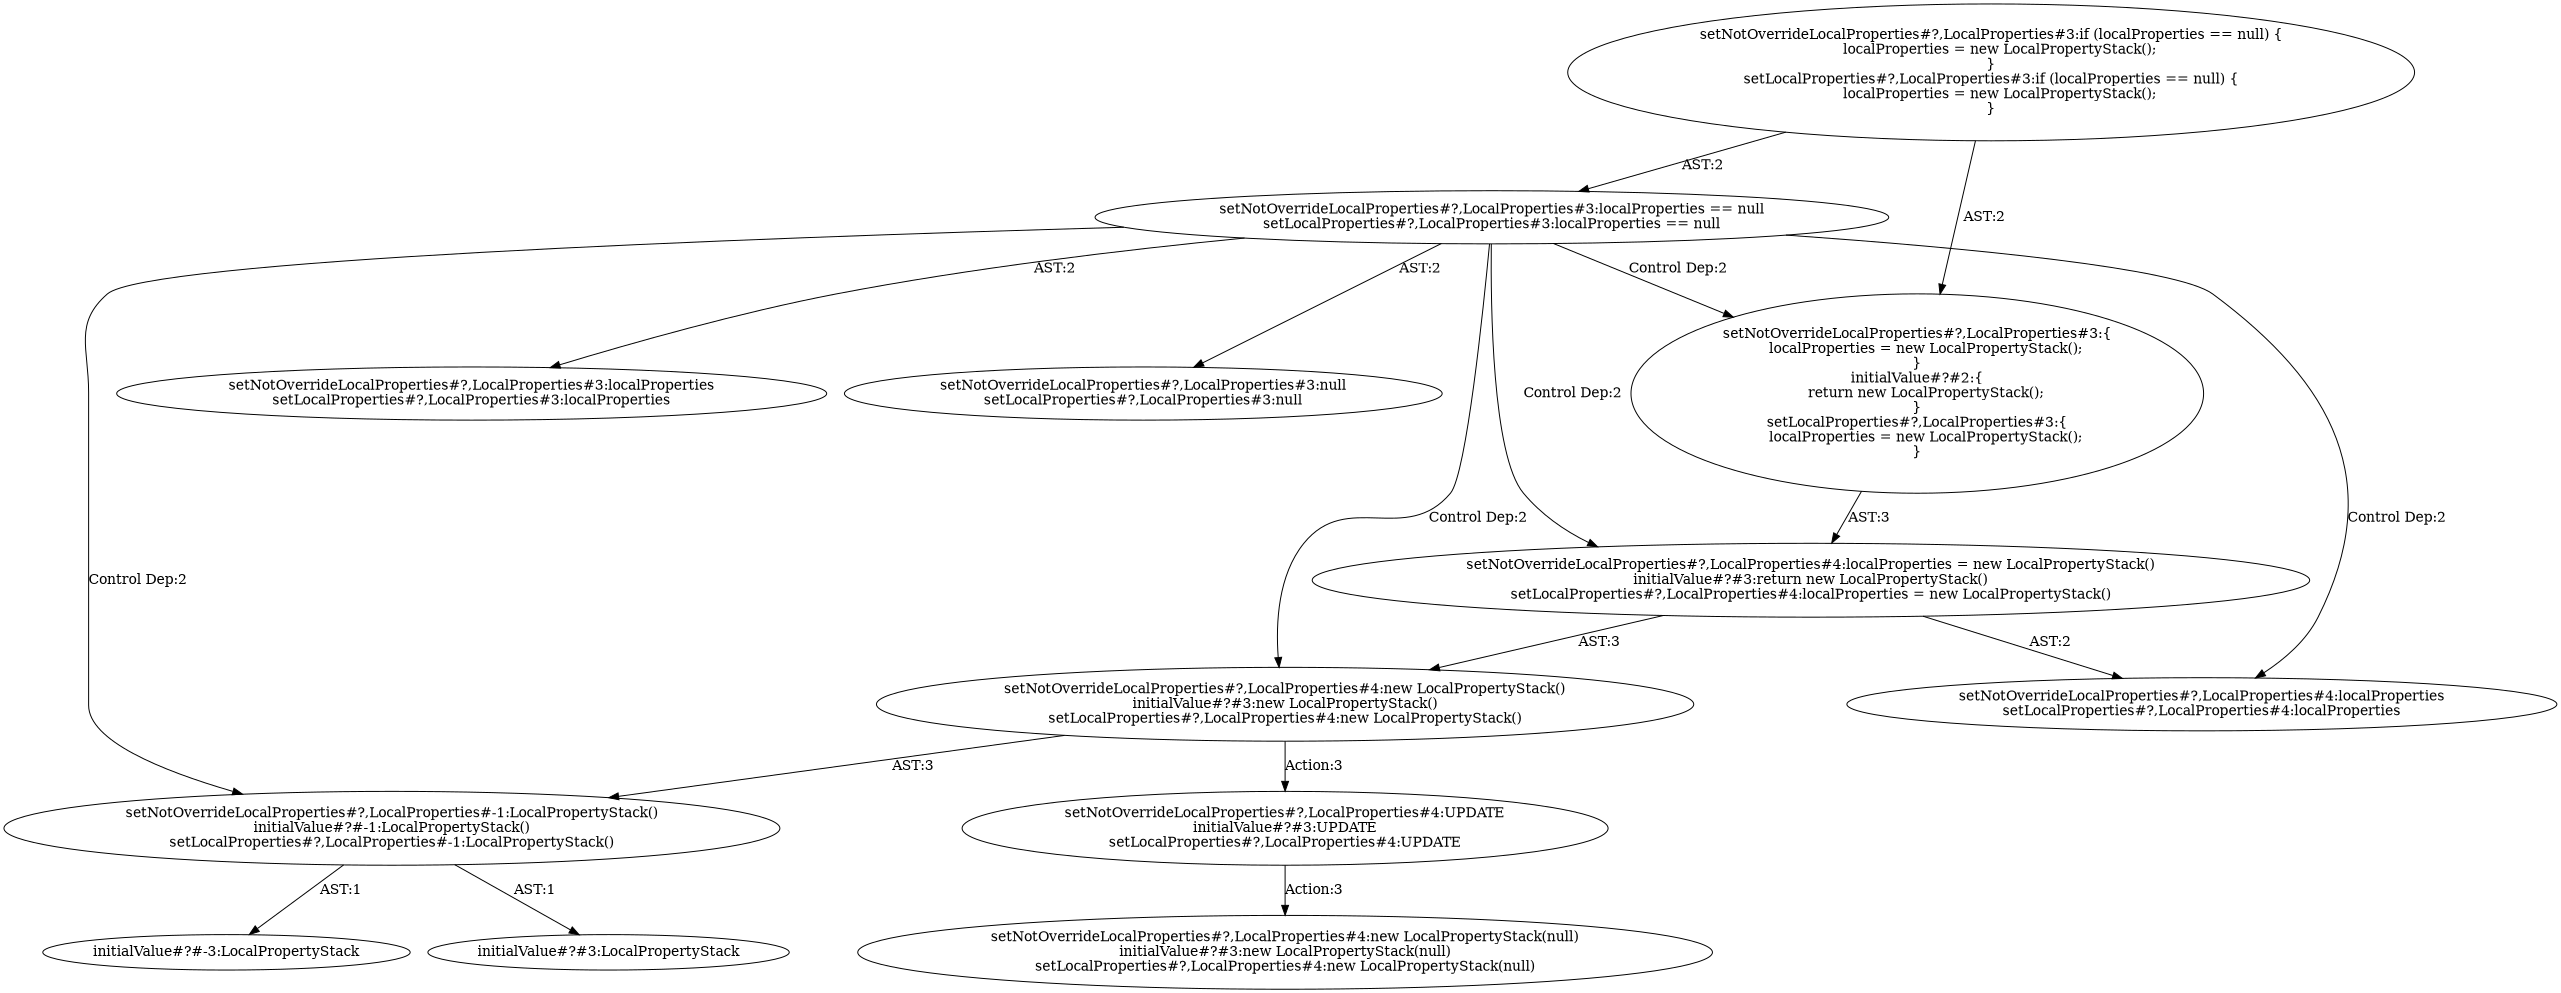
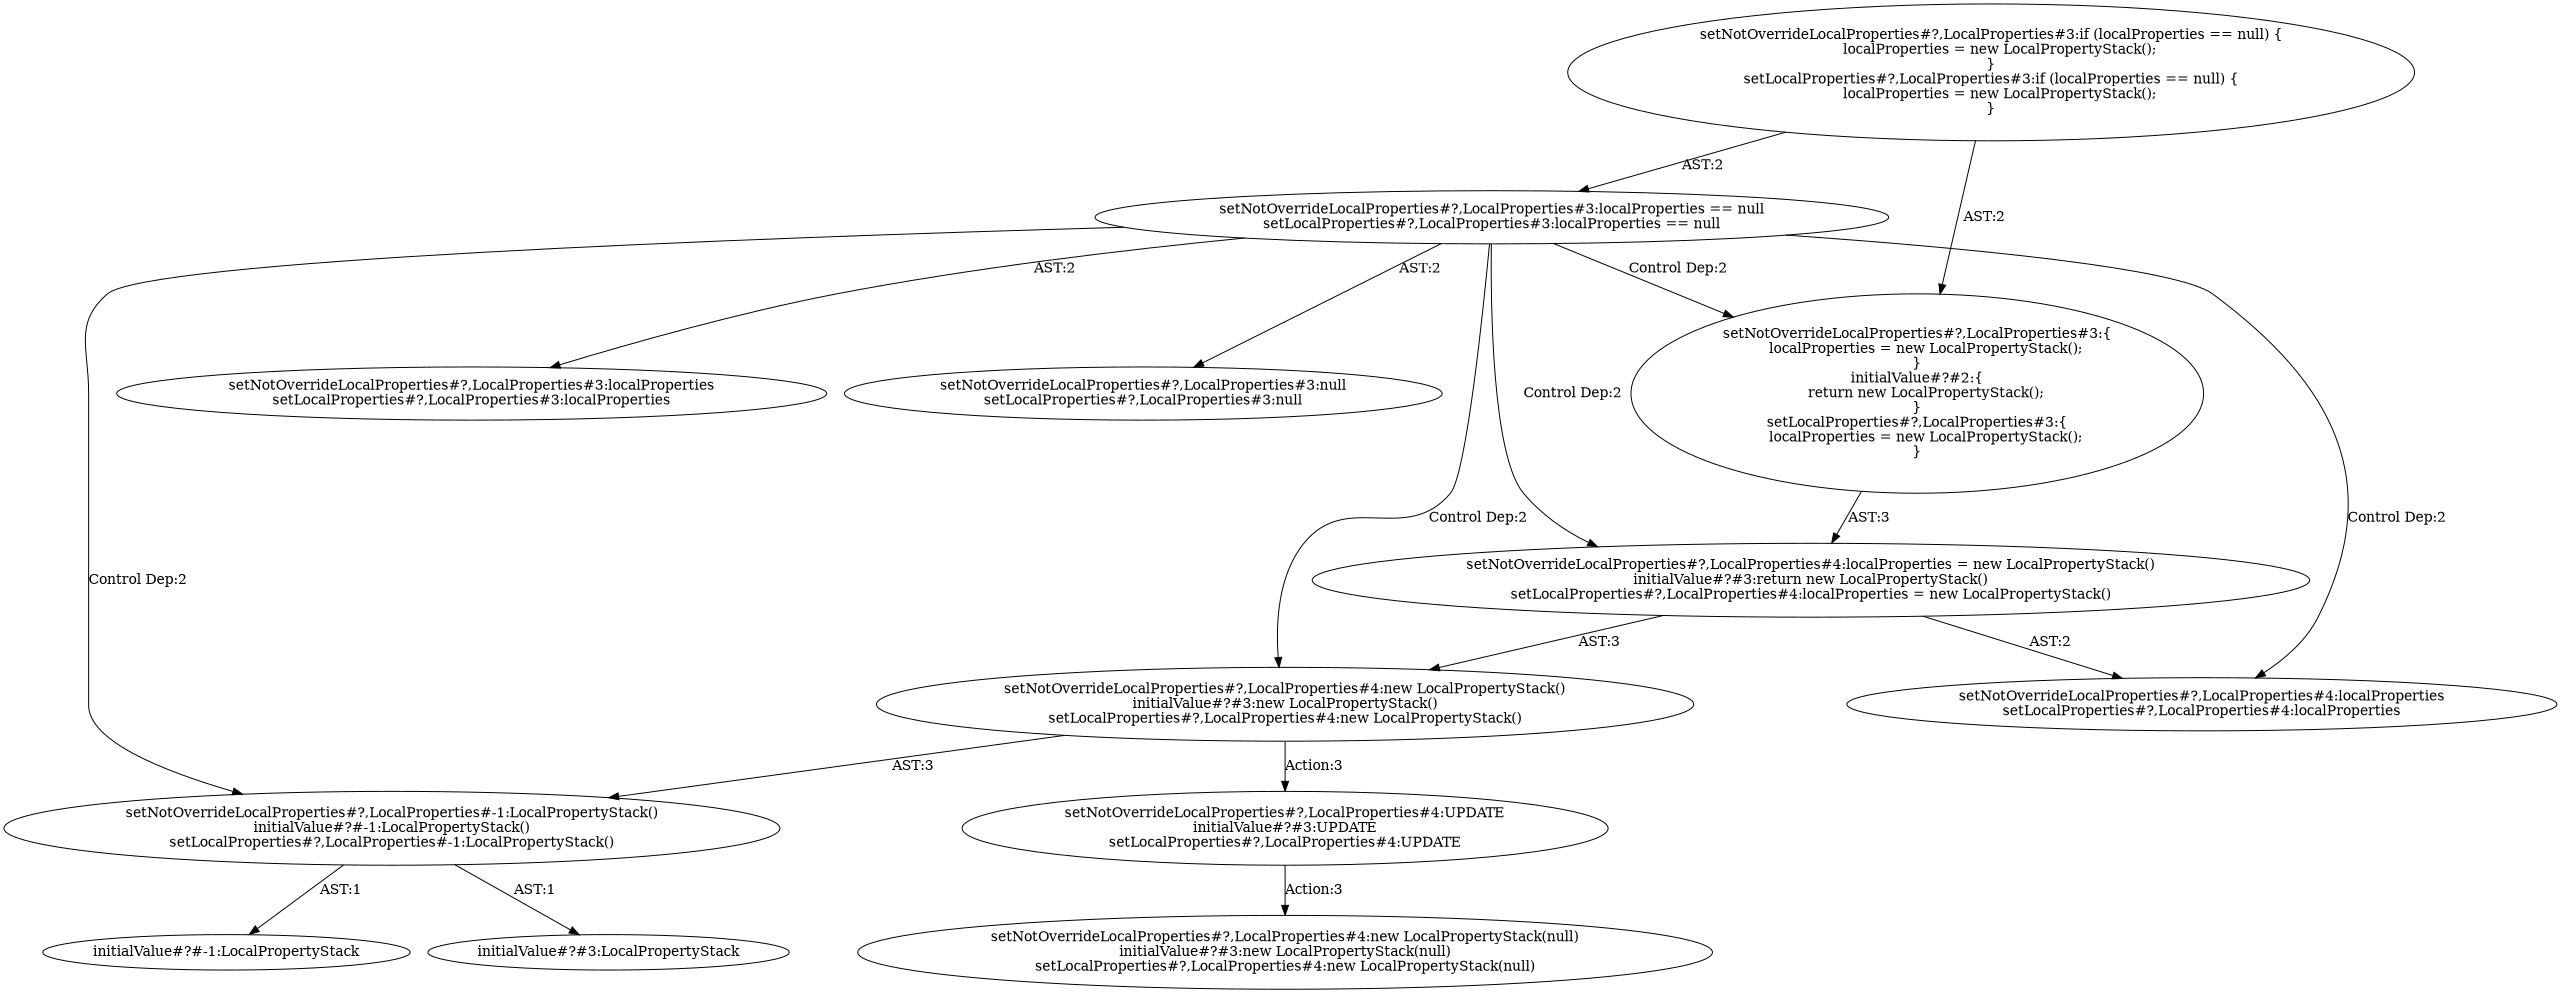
(226, 952) -> (226, 952)
